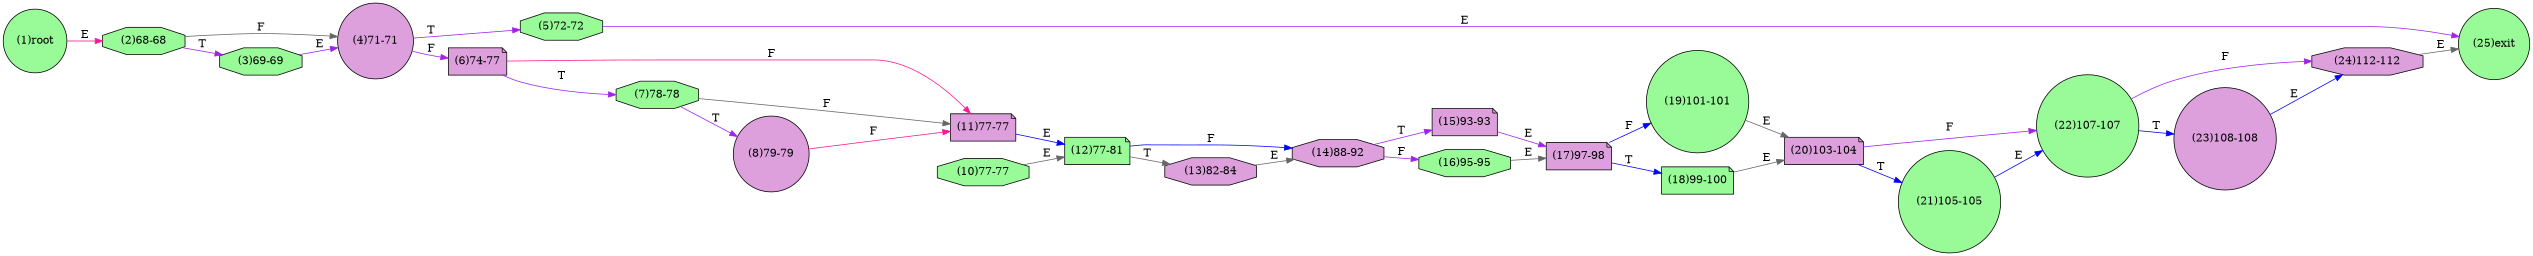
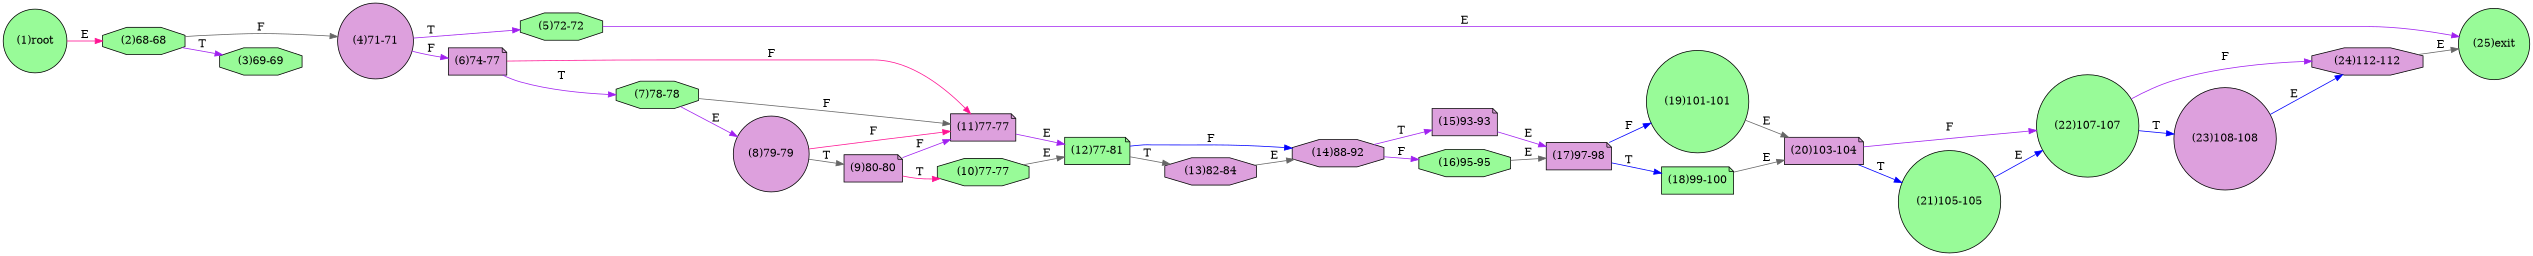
(315, 52) -> none
(716, 119) -> (716, 119)
(1036, 138) -> (1036, 138)
none -> (873, 168)
